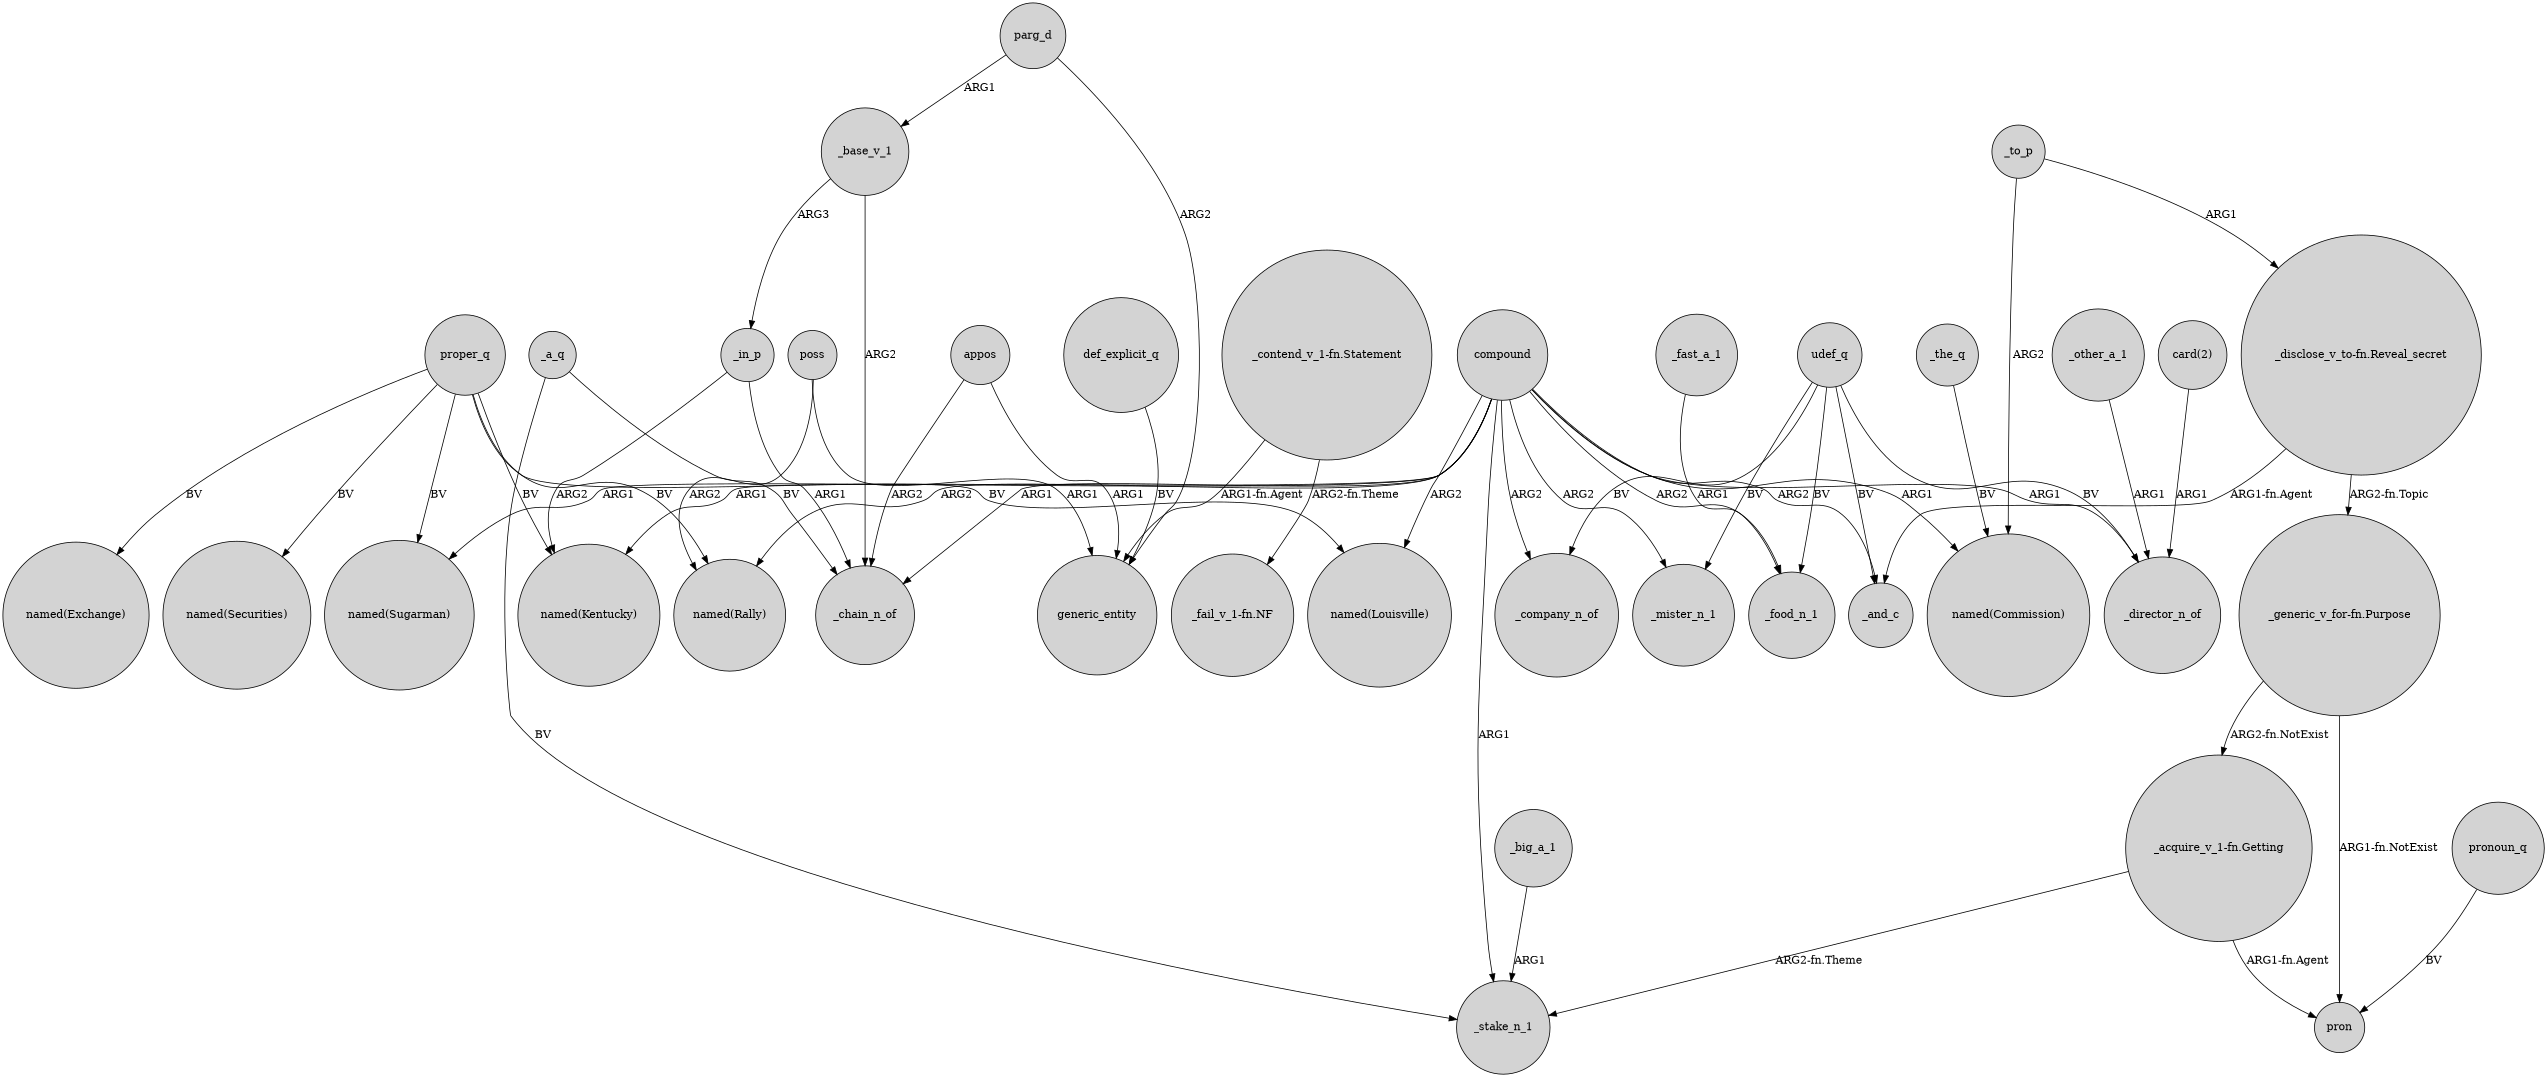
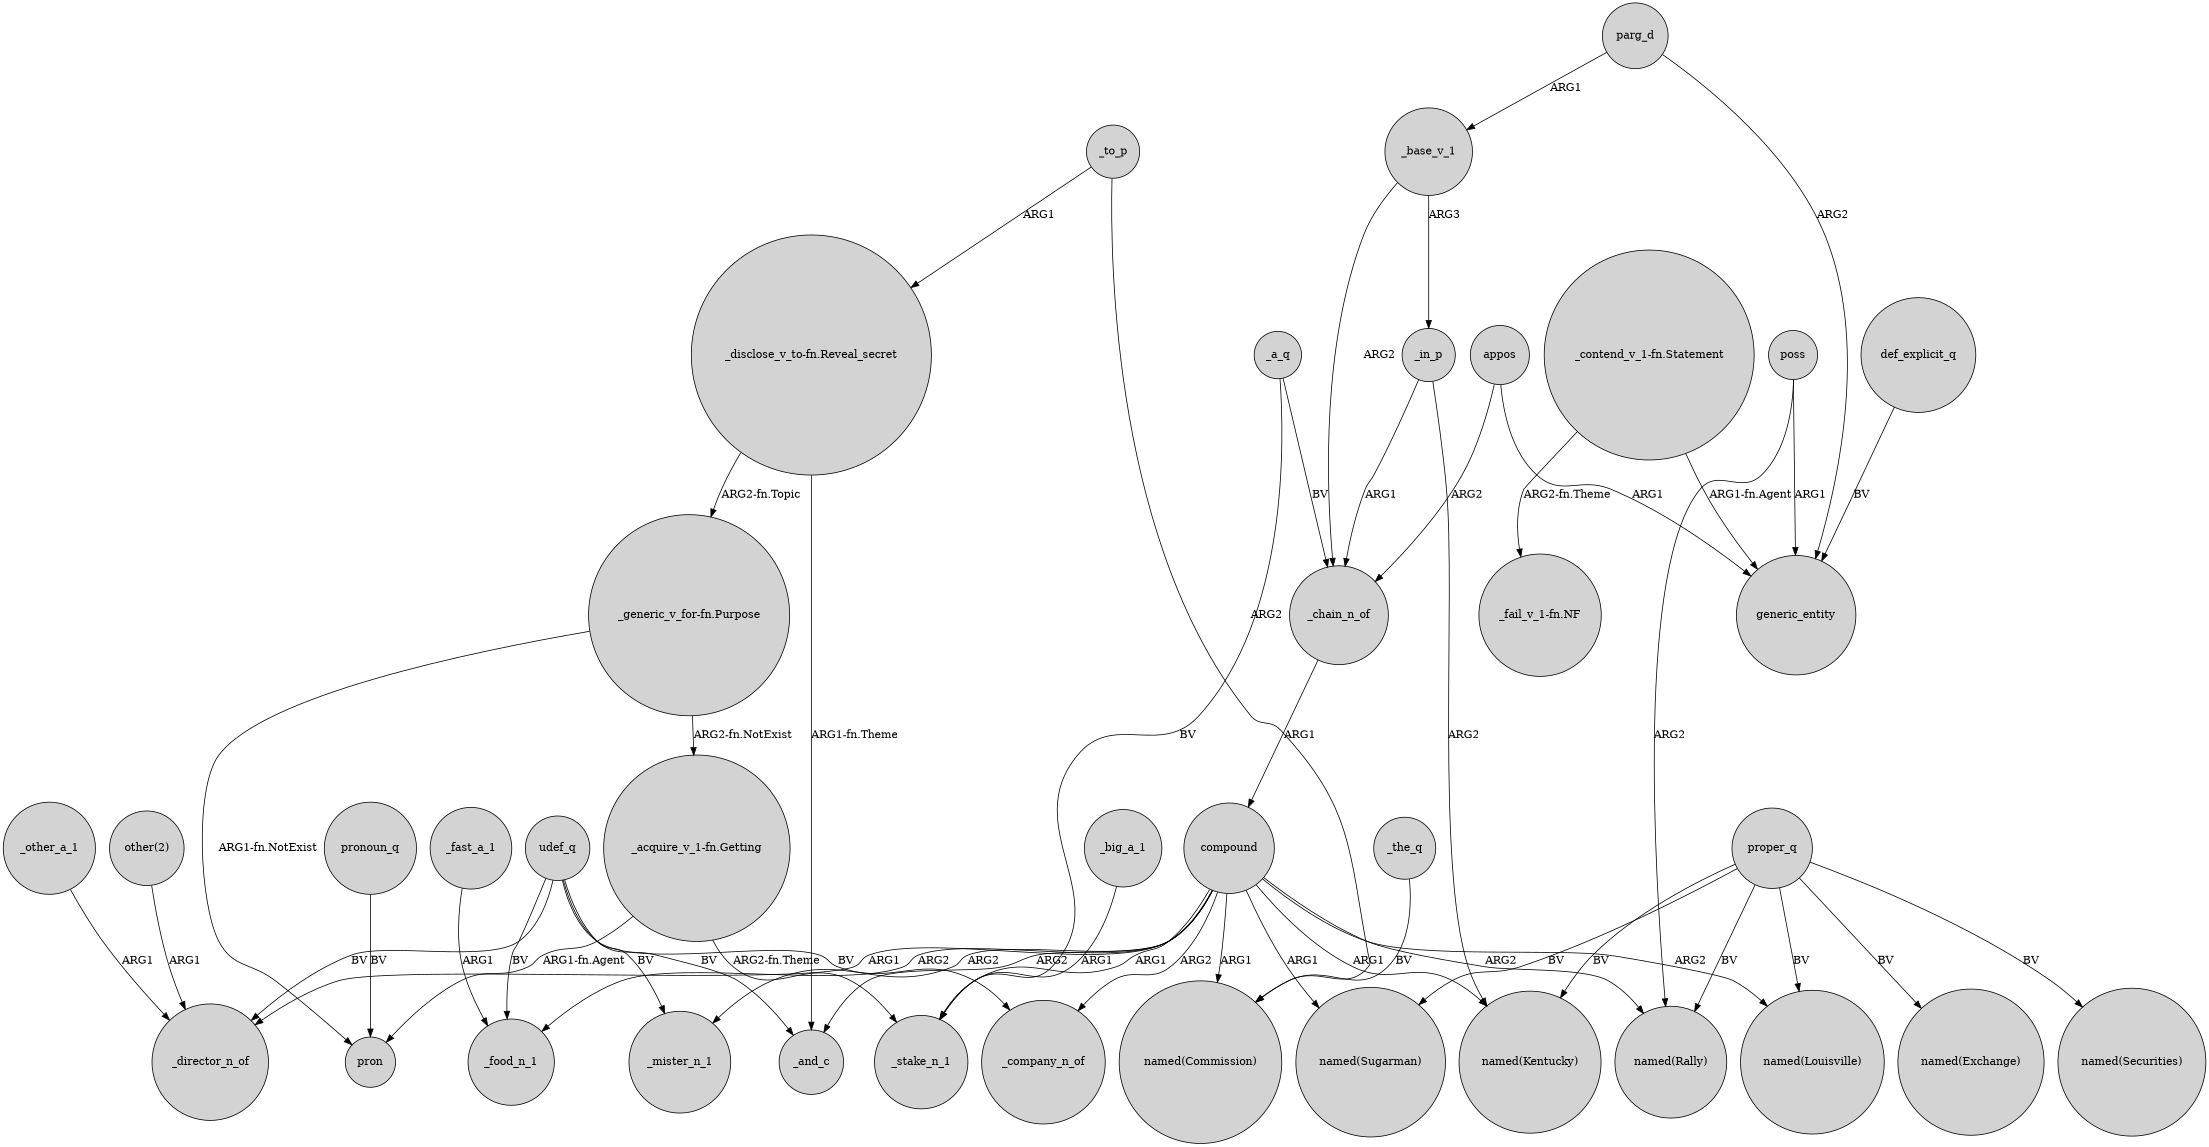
(2193, 355) -> (147, 848)
(1206, 485) -> (1287, 726)
(2271, 495) -> (855, 736)
